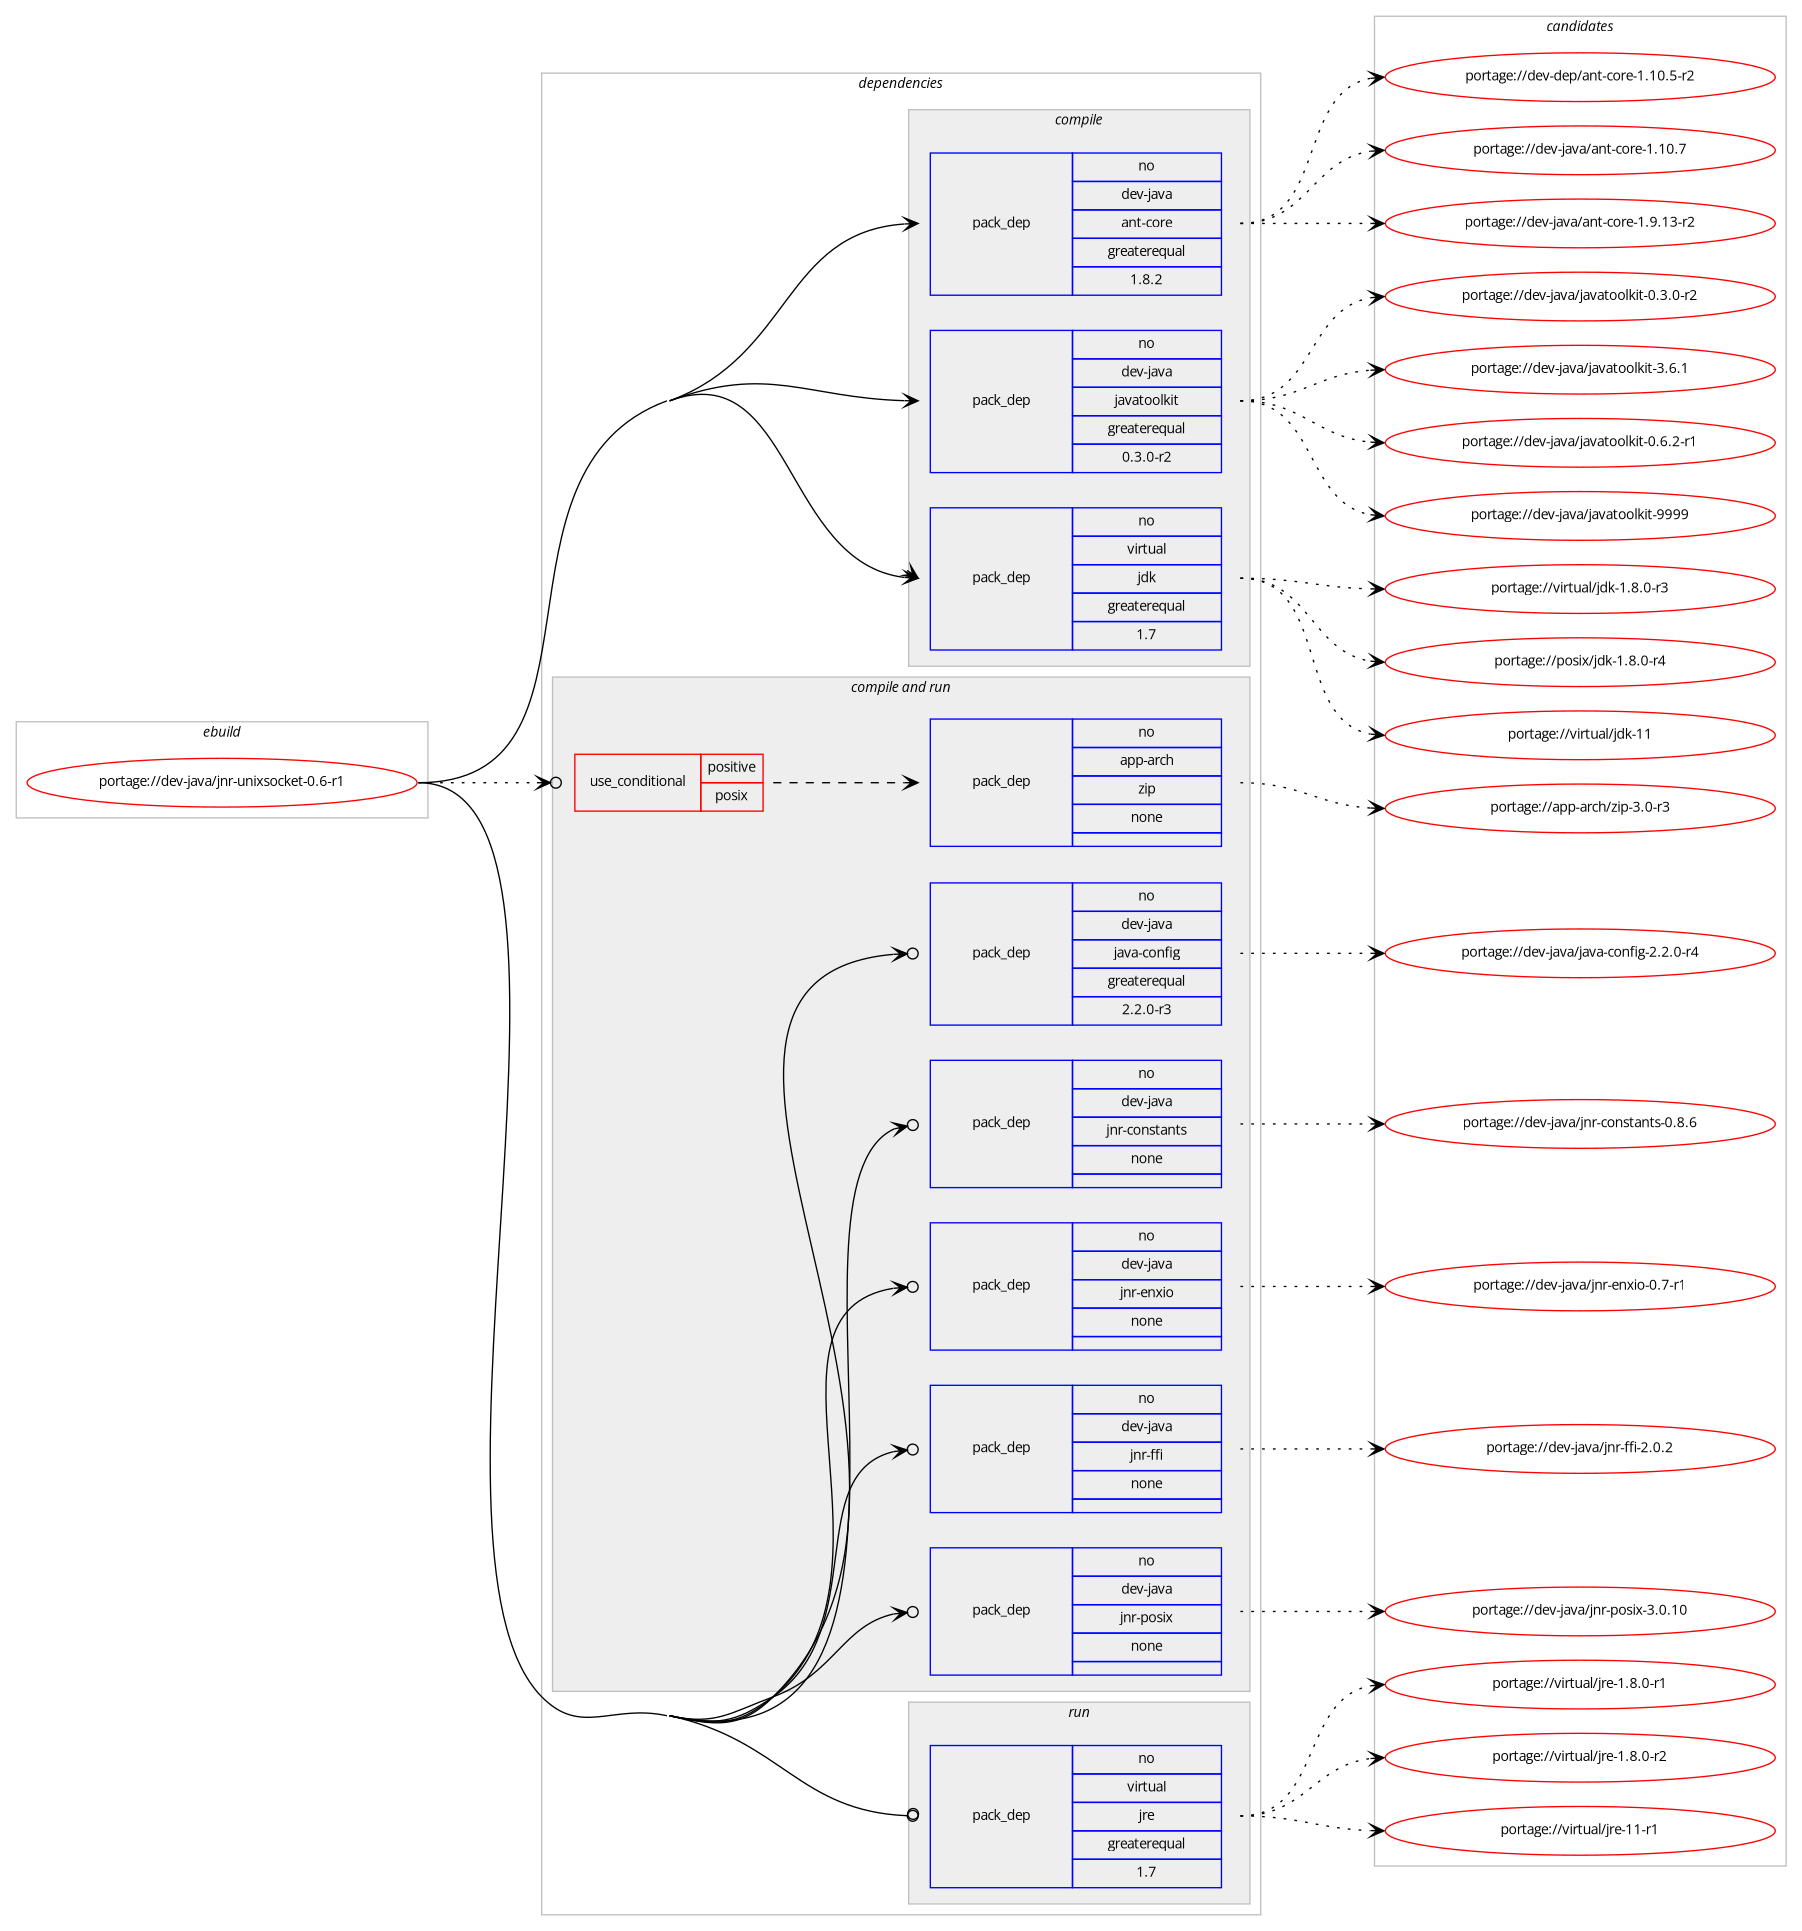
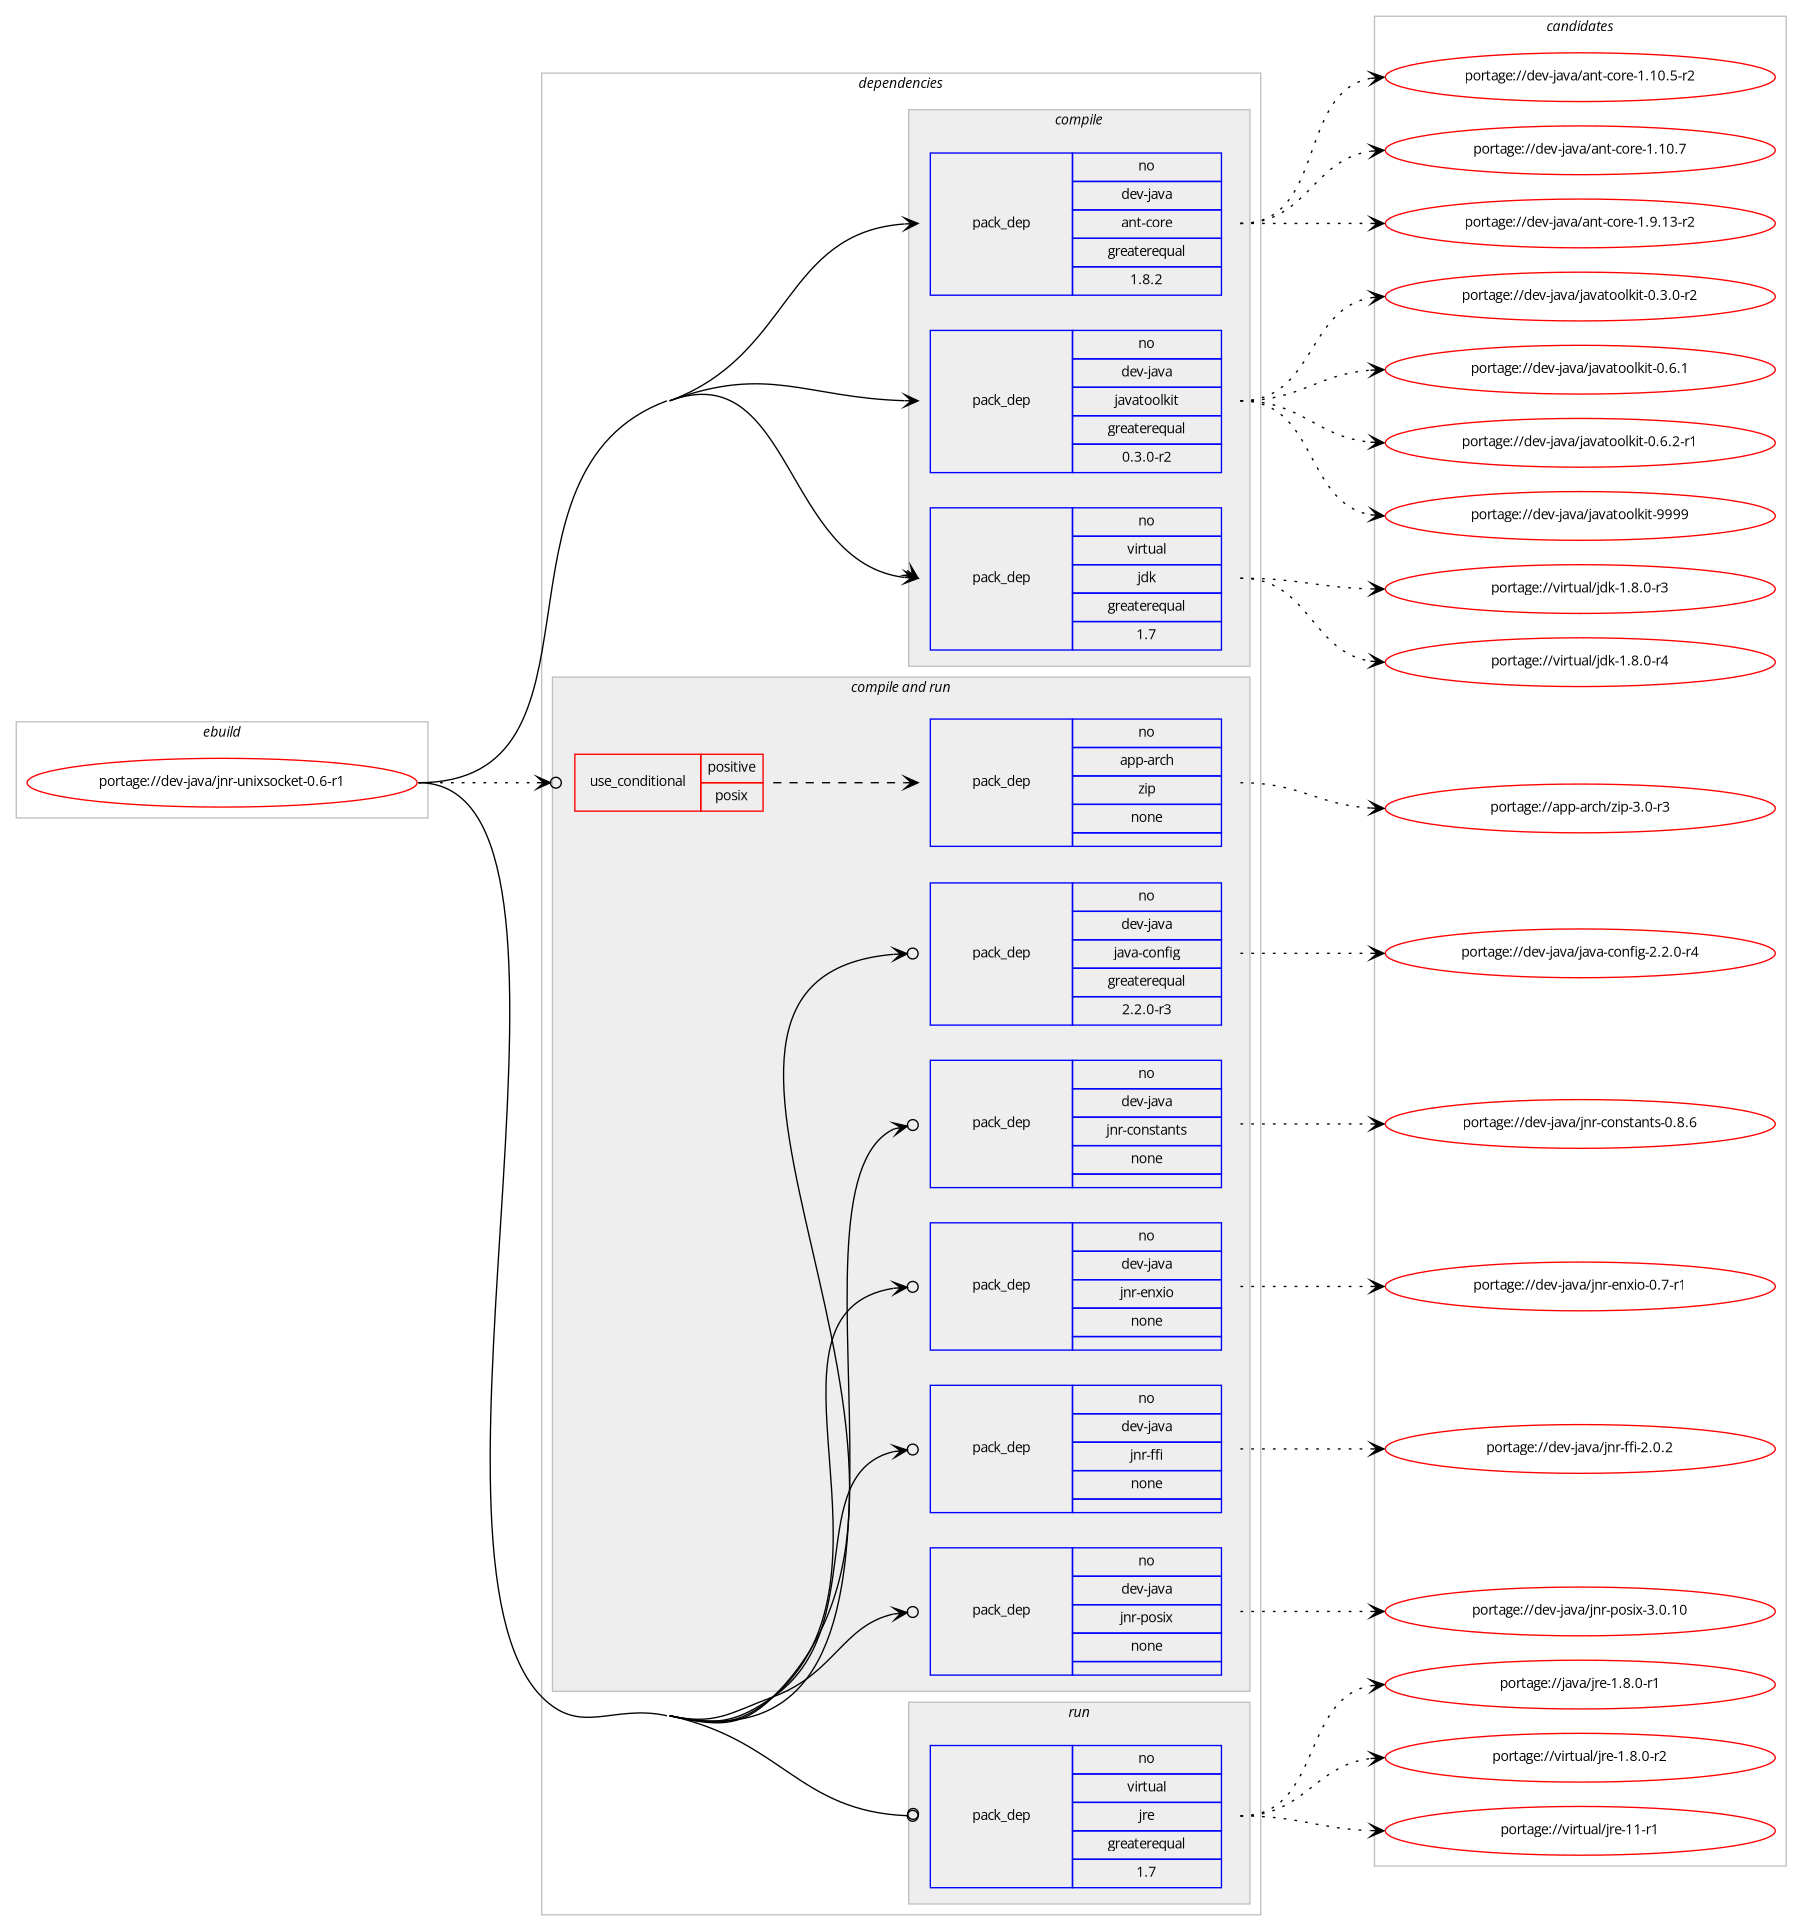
(1580, 77) -> (1580, 77)
(1580, 370) -> (1580, 370)
(1580, 662) -> (1580, 662)
(1580, 735) -> none
(1580, 1685) -> (1580, 1685)
